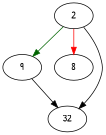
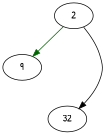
(74, 67) -> none
(42, 90) -> none
